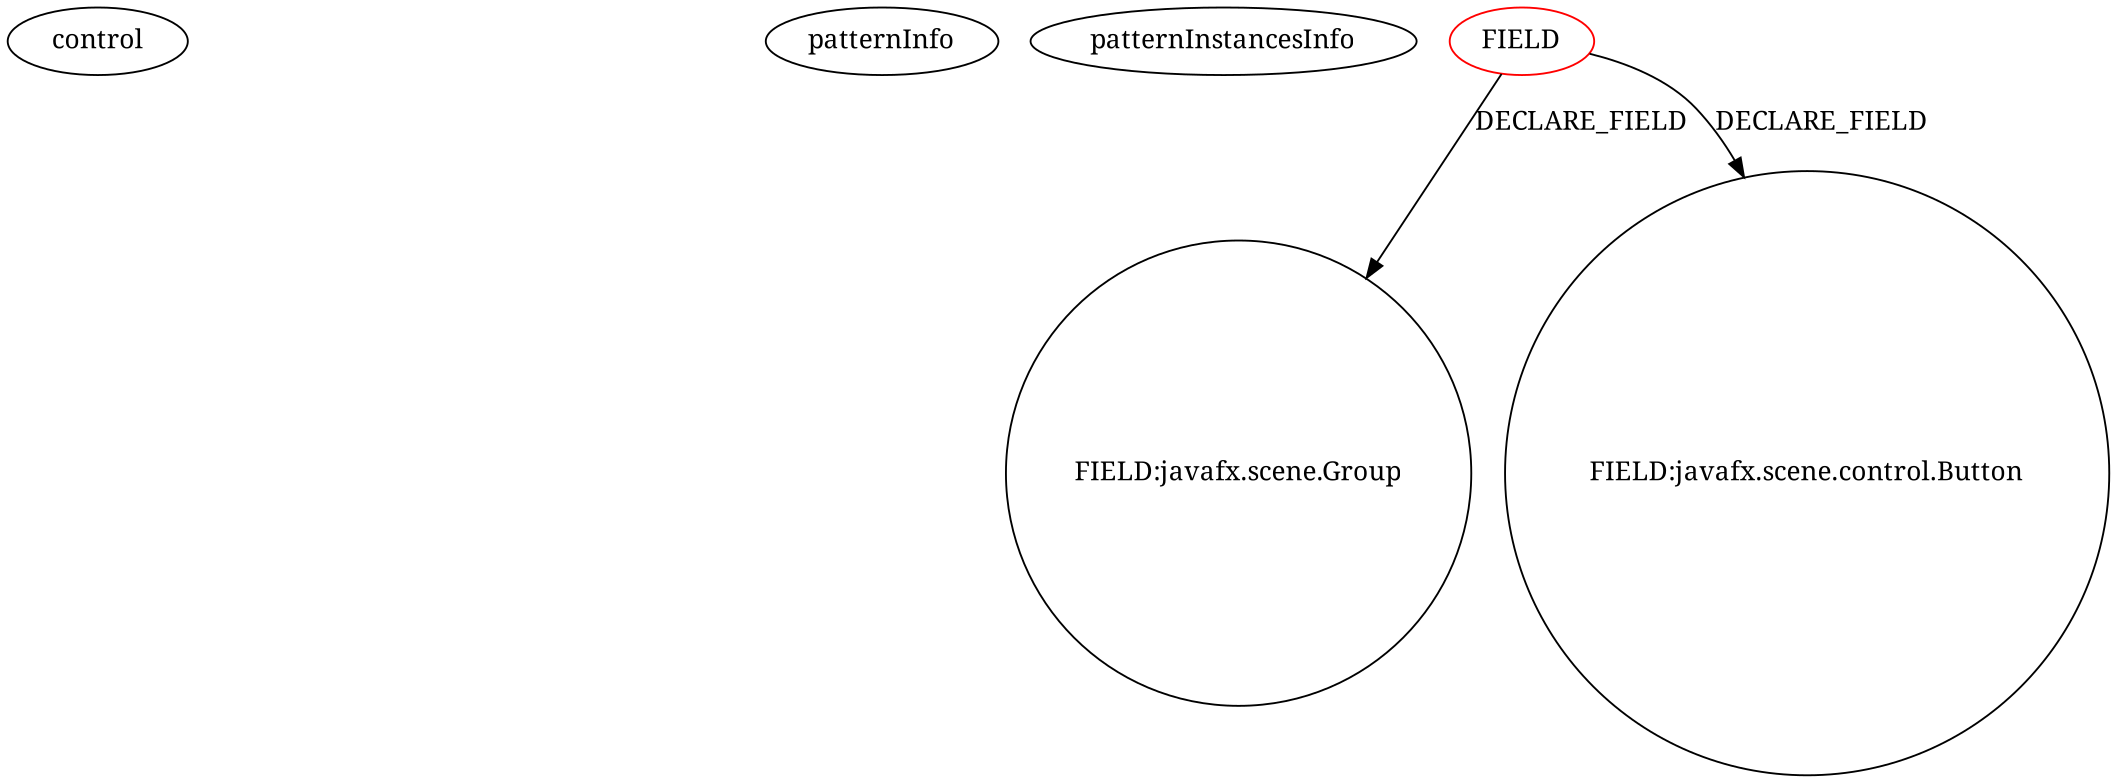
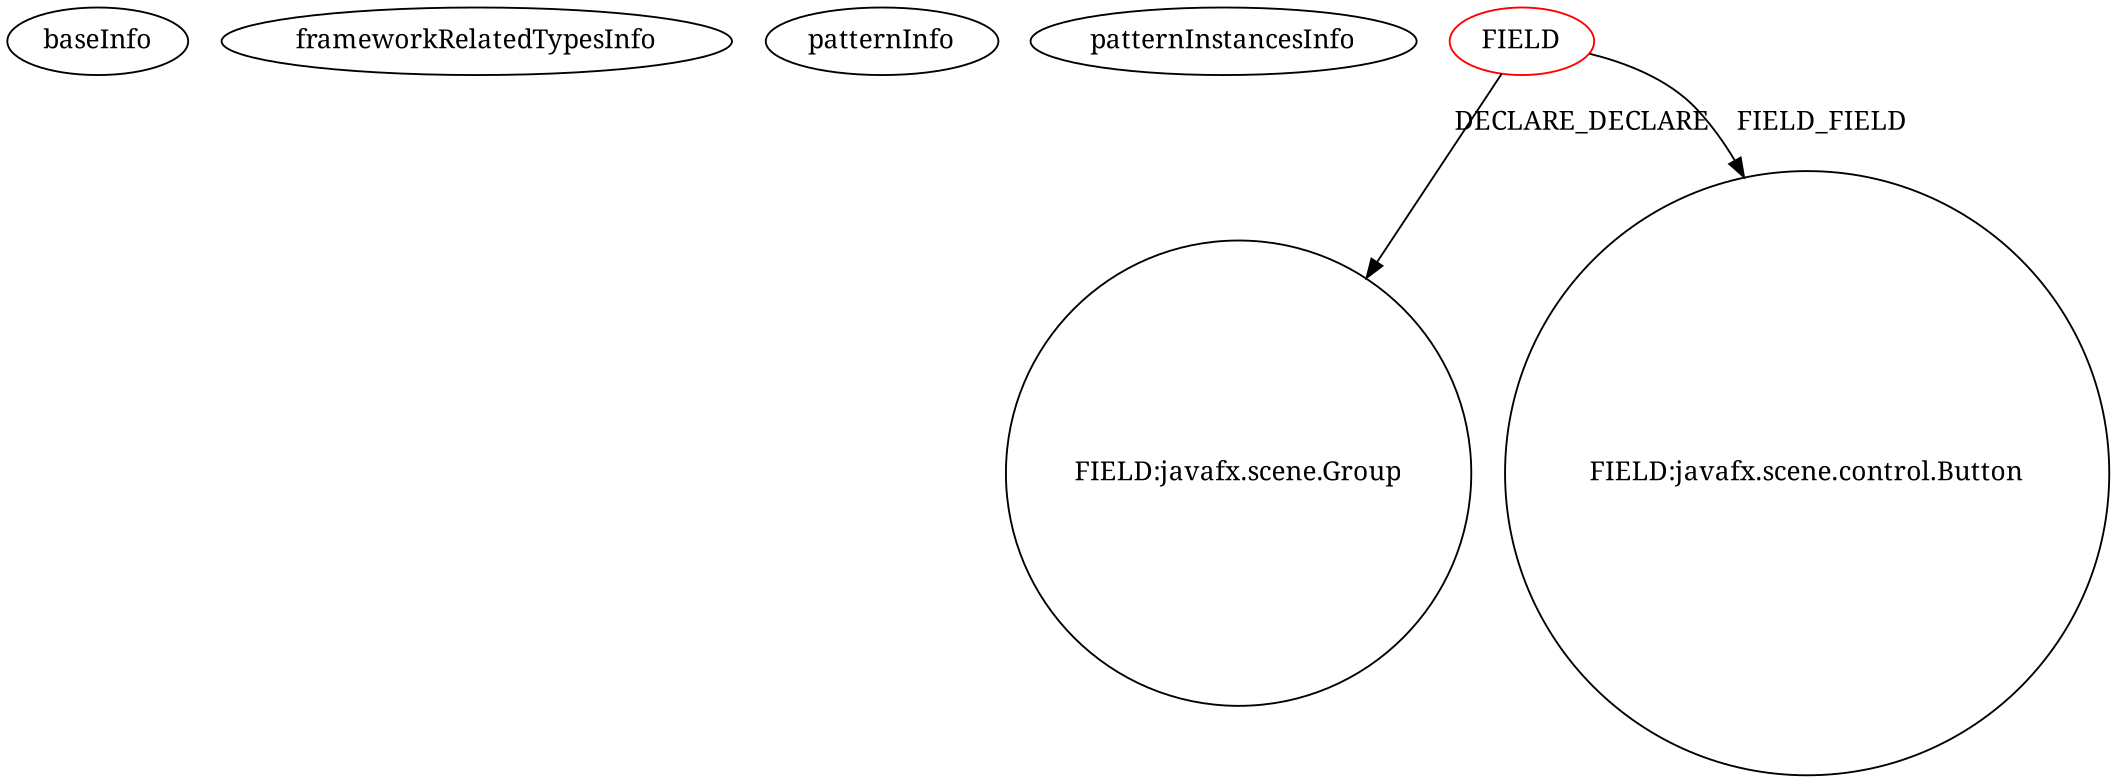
(98, 41) -> (98, 41)
none -> (477, 41)
(1582, 123) -> (1582, 123)
(1822, 123) -> (1822, 123)
